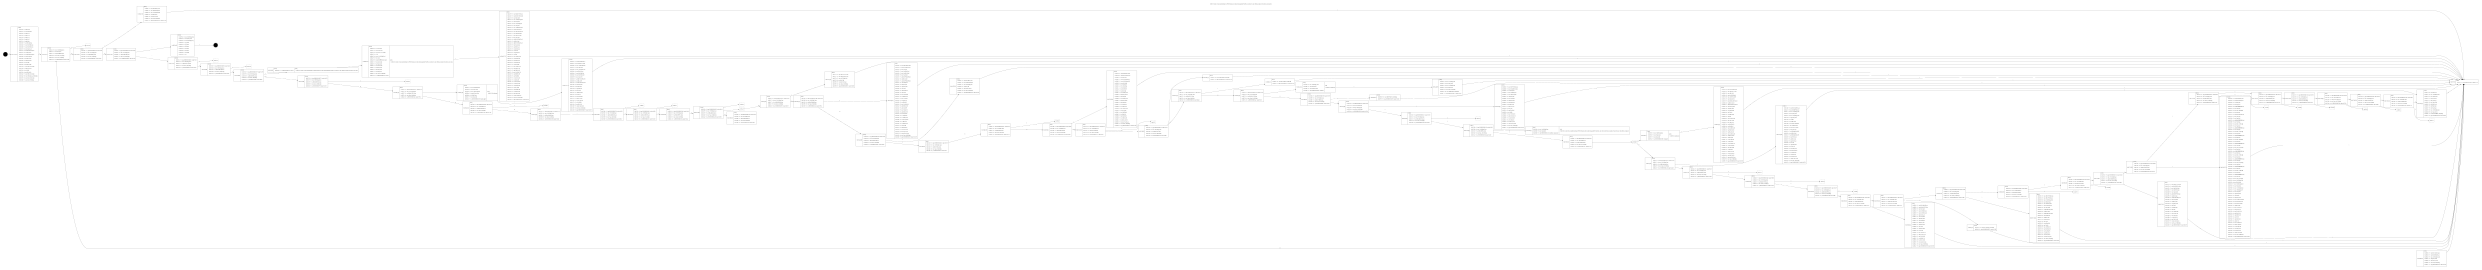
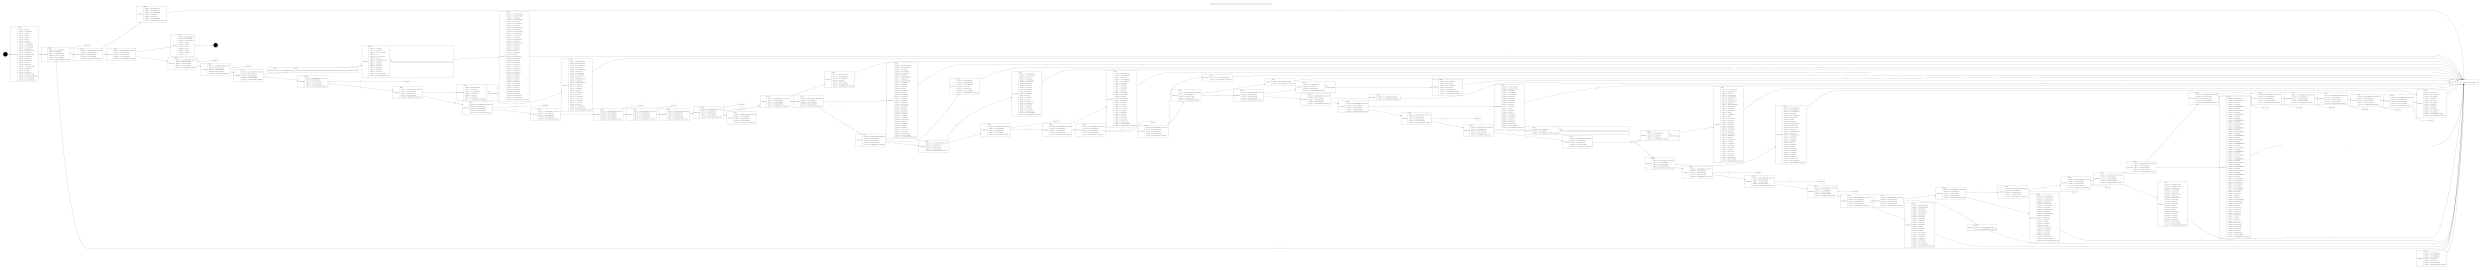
none -> (1027, 94)
